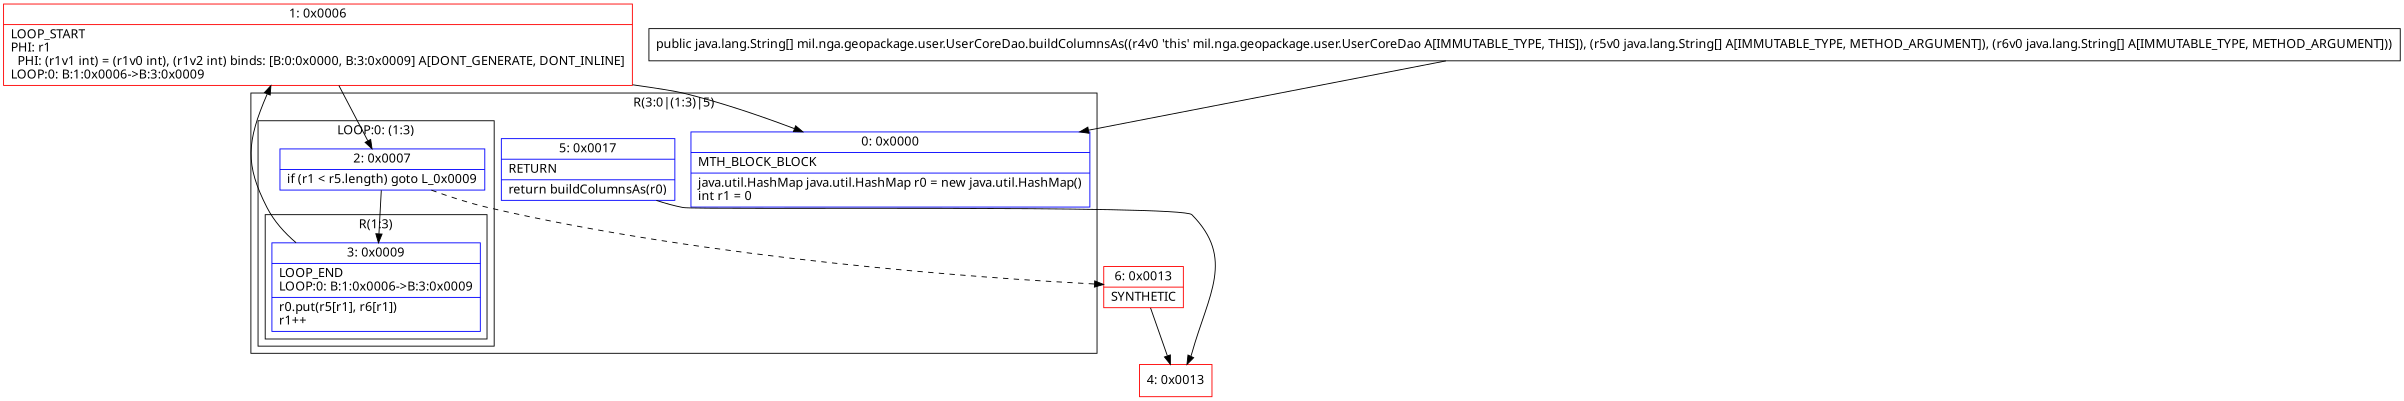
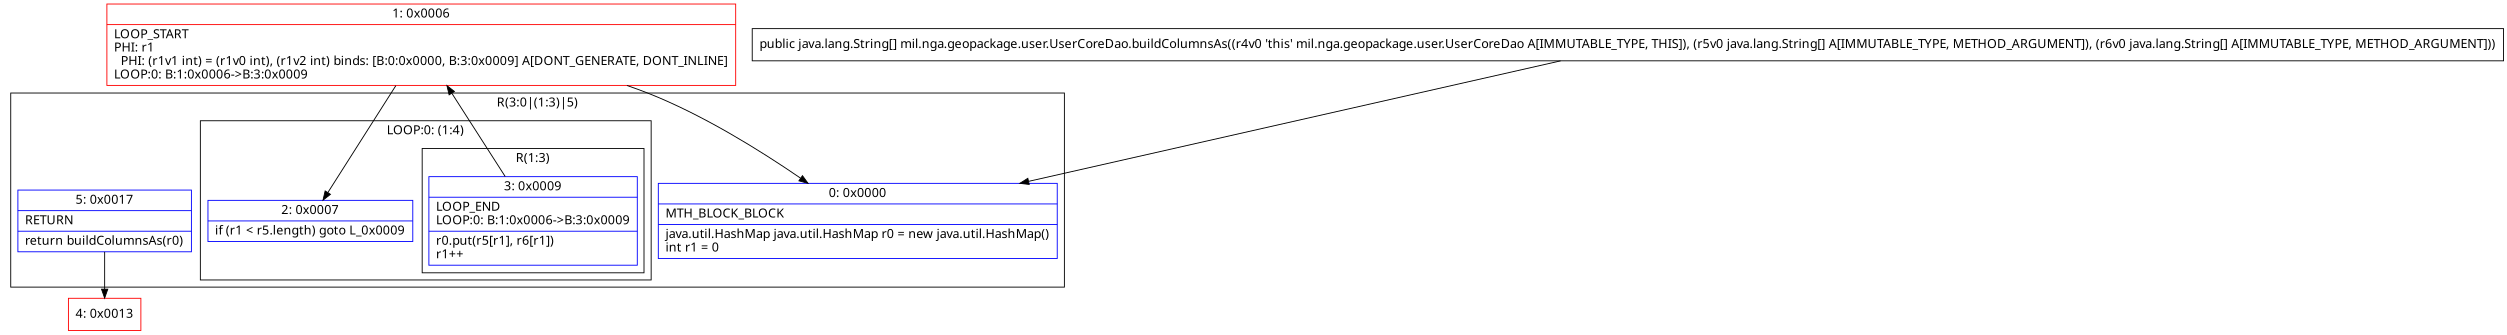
(376, 131) -> (426, 131)
(380, 209) -> none
(1144, 287) -> none
